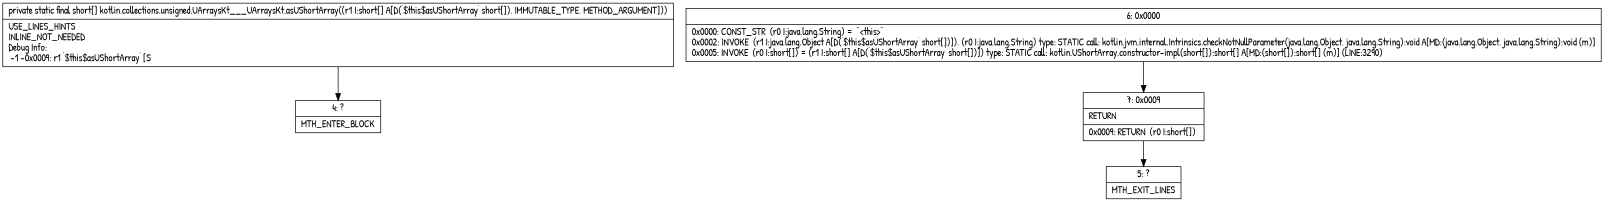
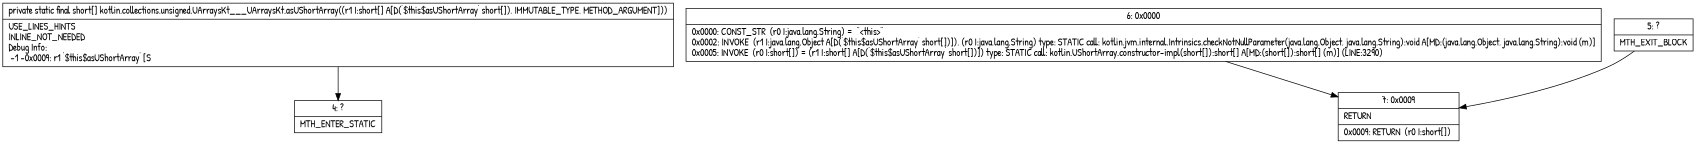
(338, 124) -> (338, 124)
(1144, 150) -> (1553, 87)
(1144, 190) -> (1654, 43)
